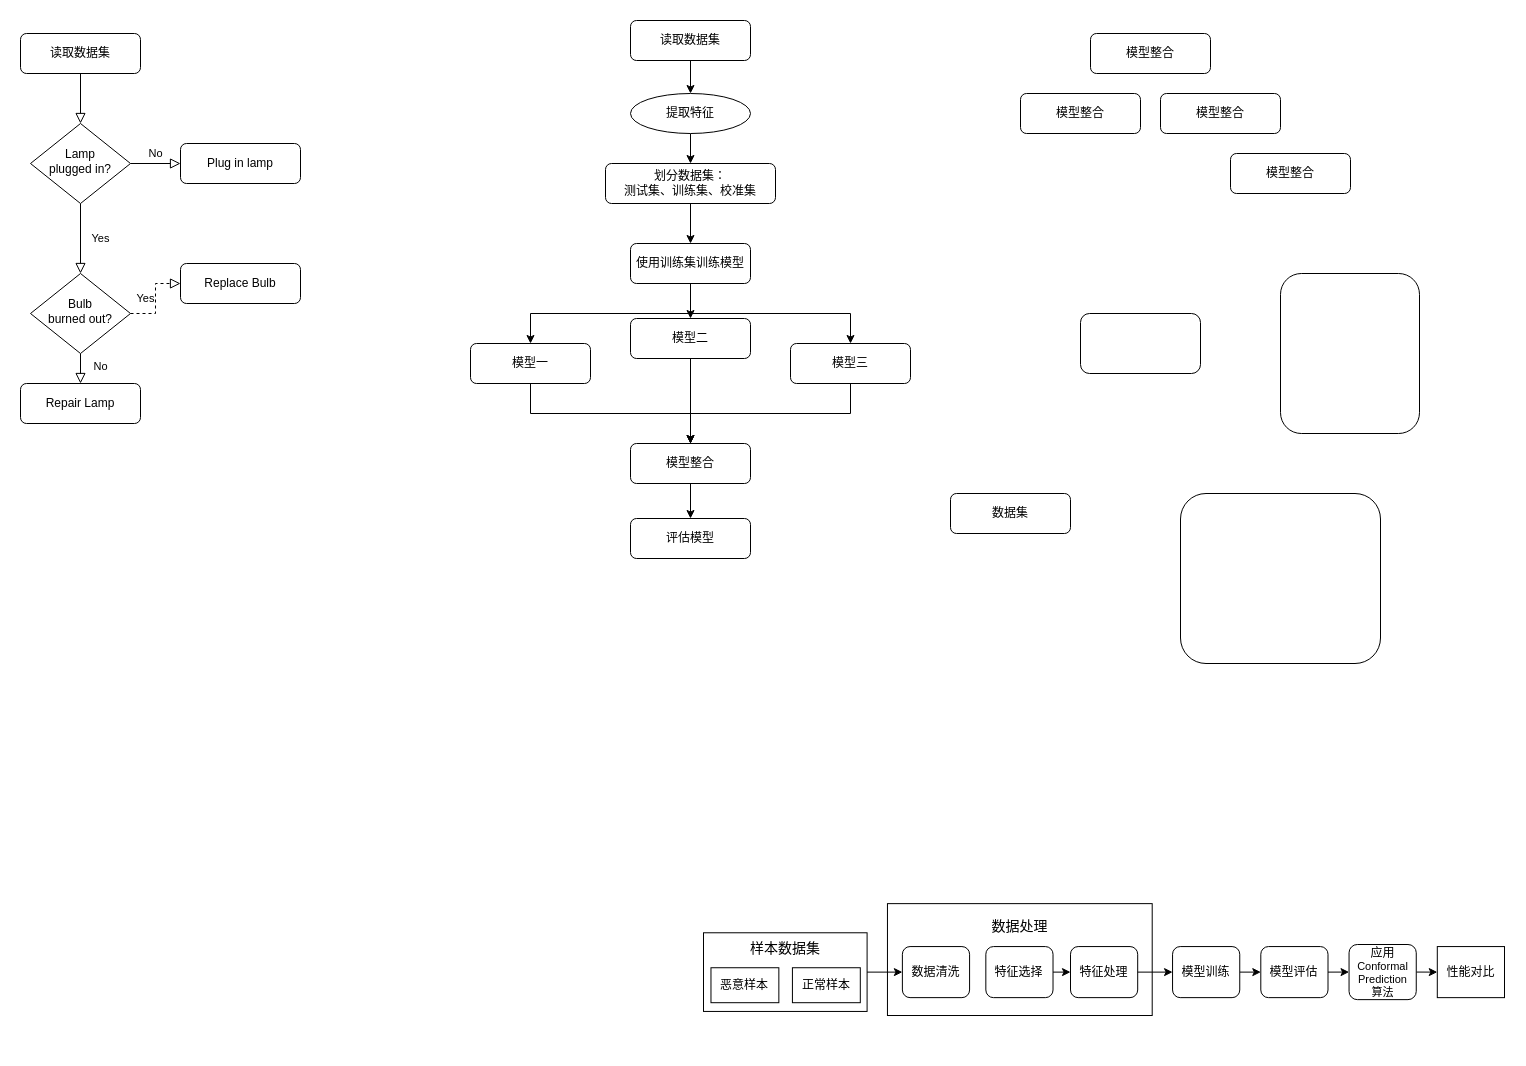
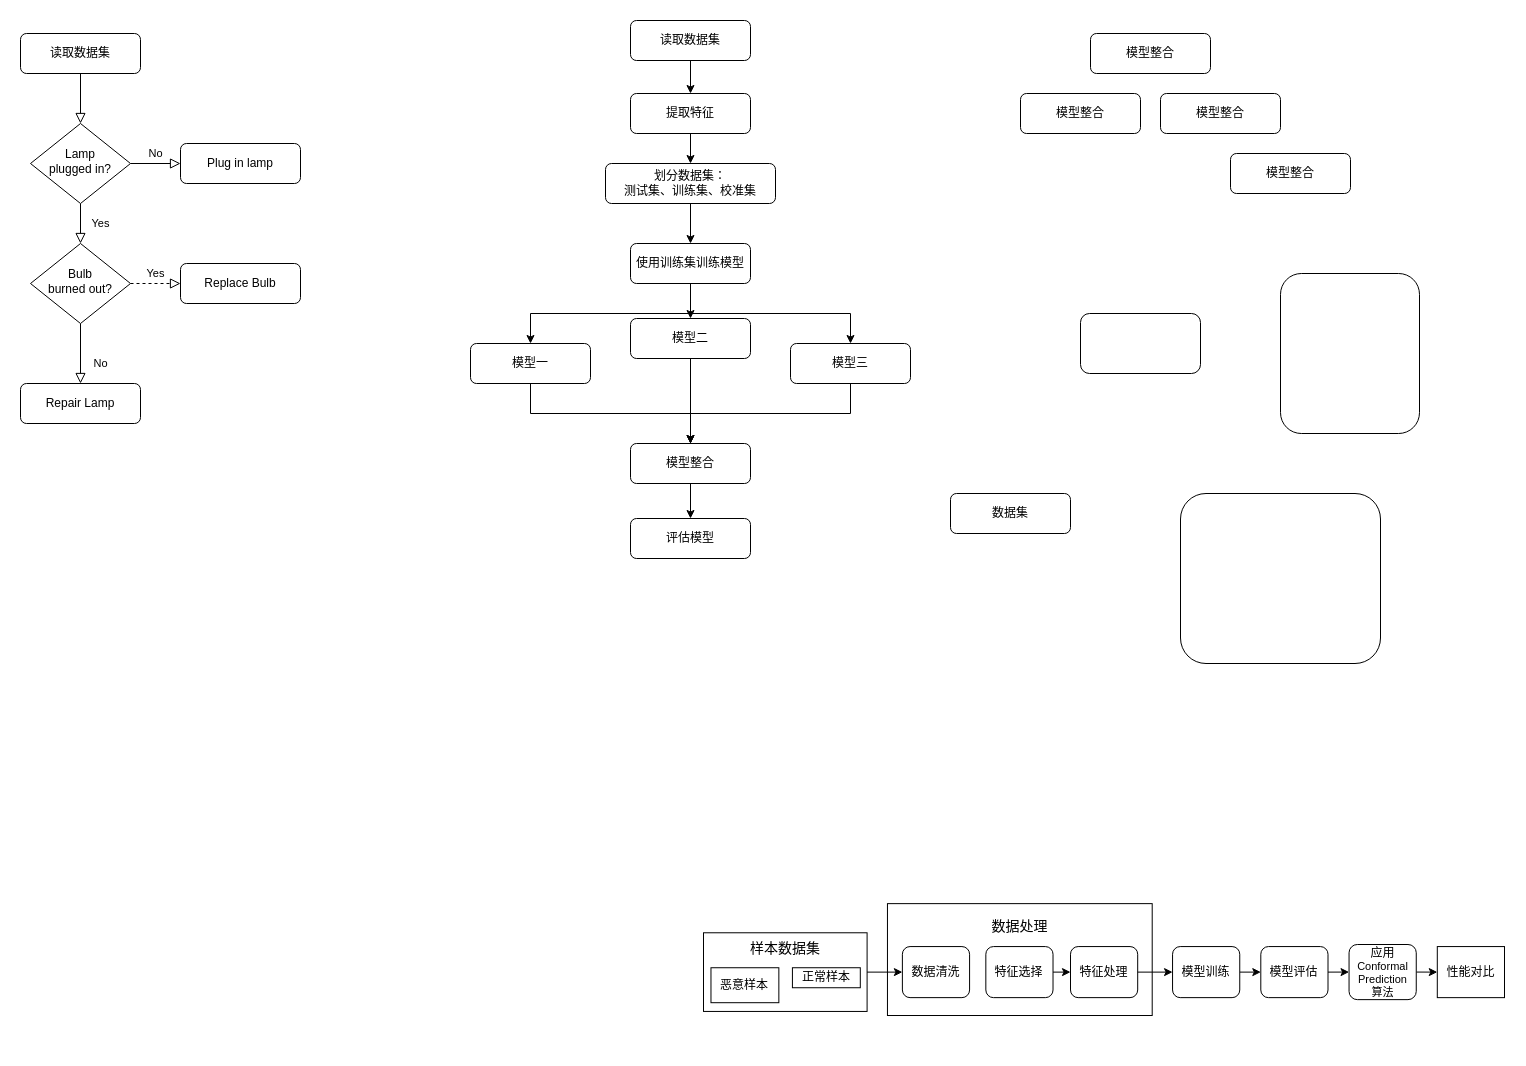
(691, 114) -> (691, 114)
(81, 314) -> (81, 284)
(826, 985) -> (826, 978)
